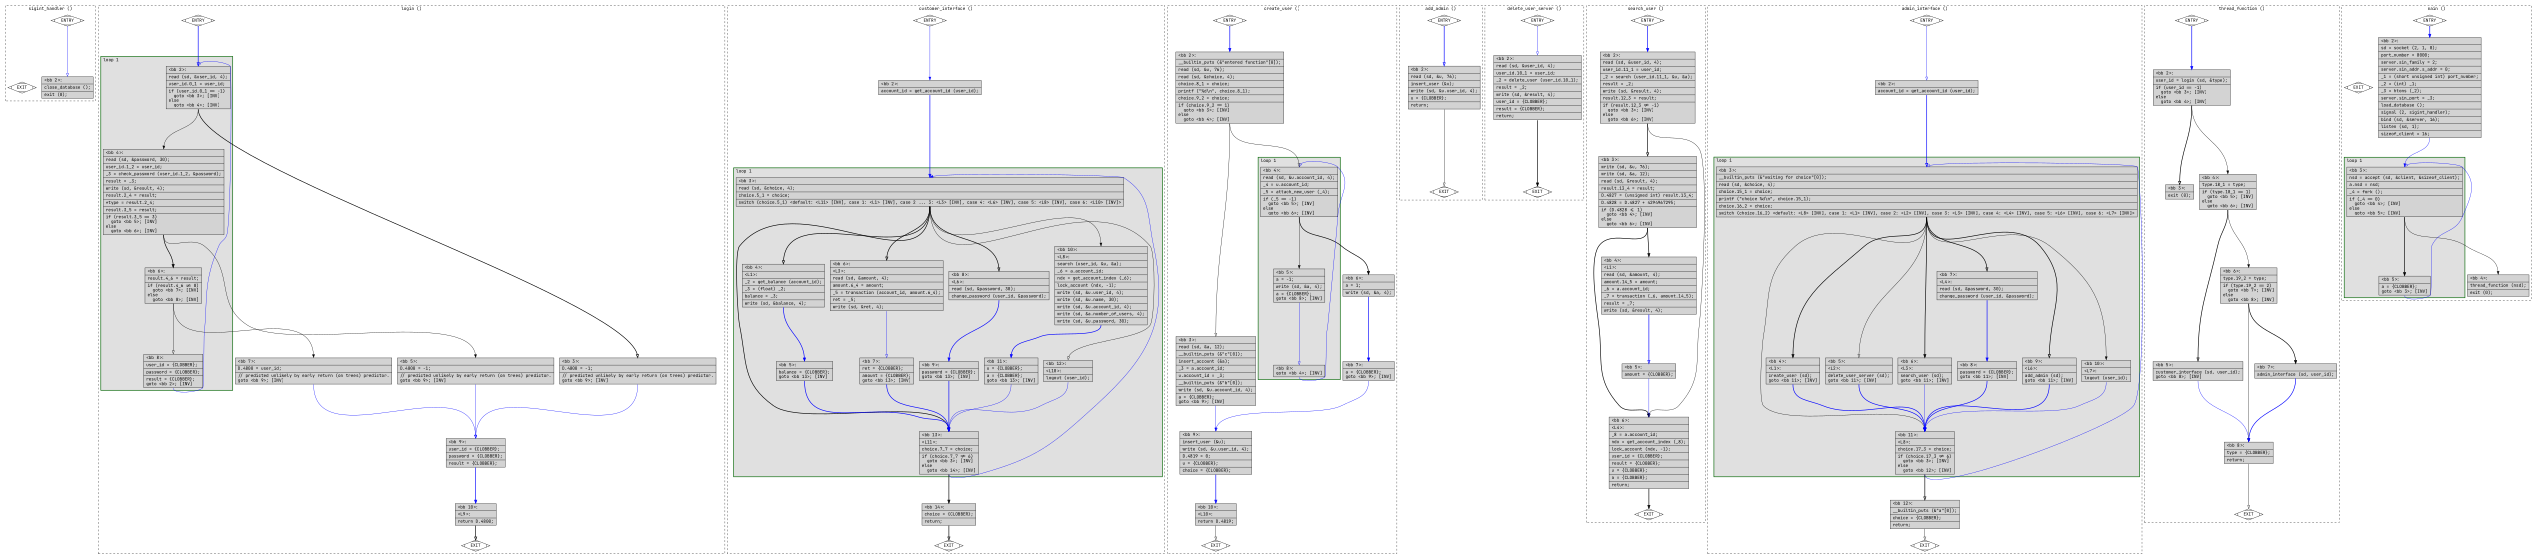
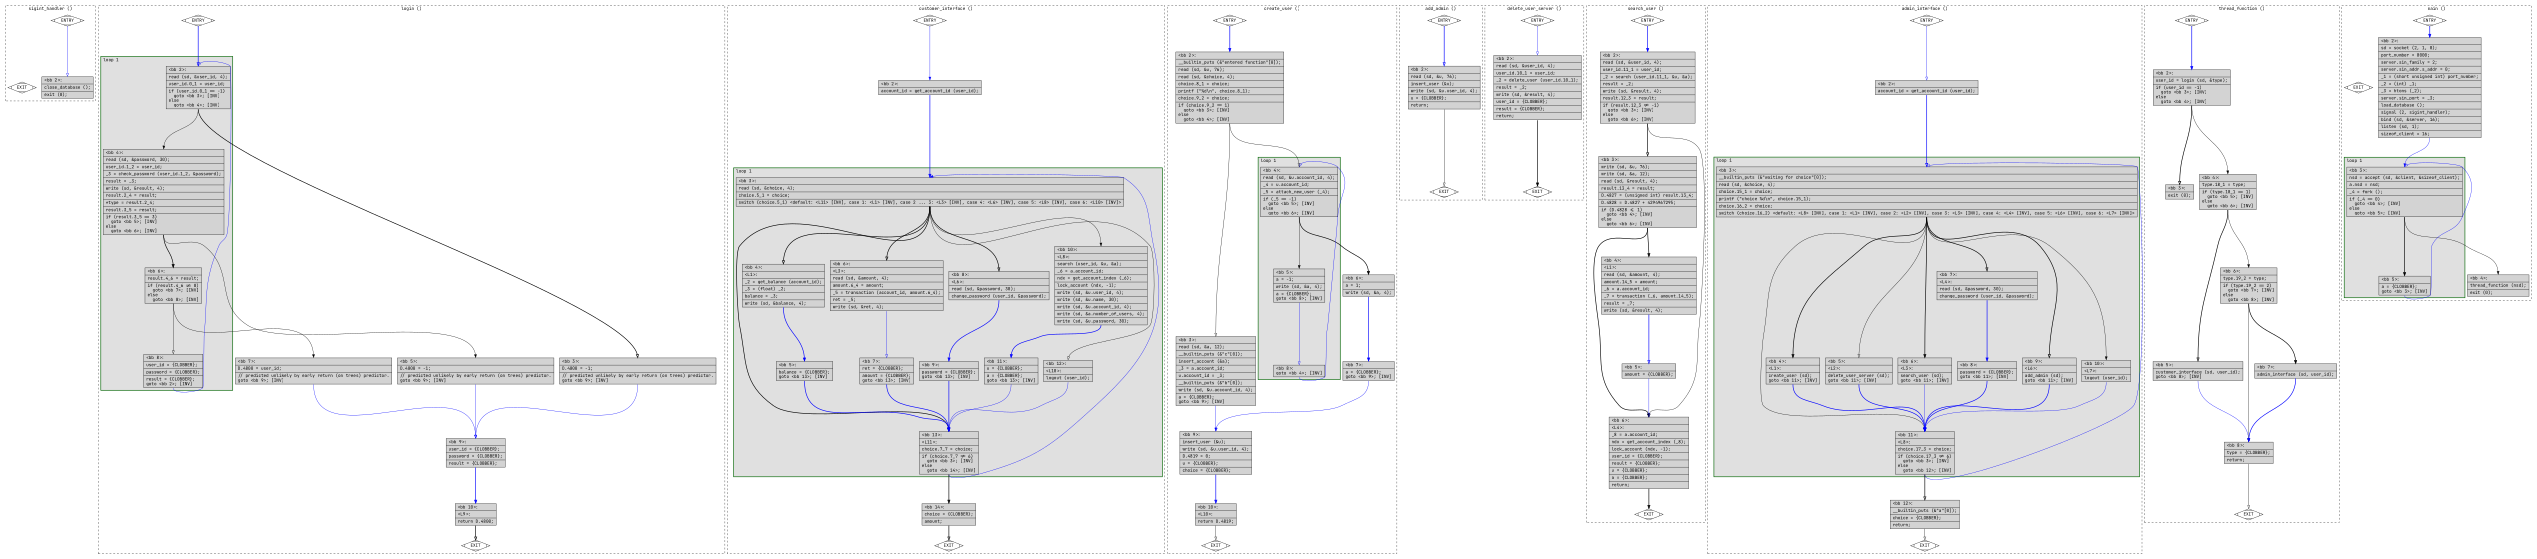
(933, 521) -> (933, 521)
